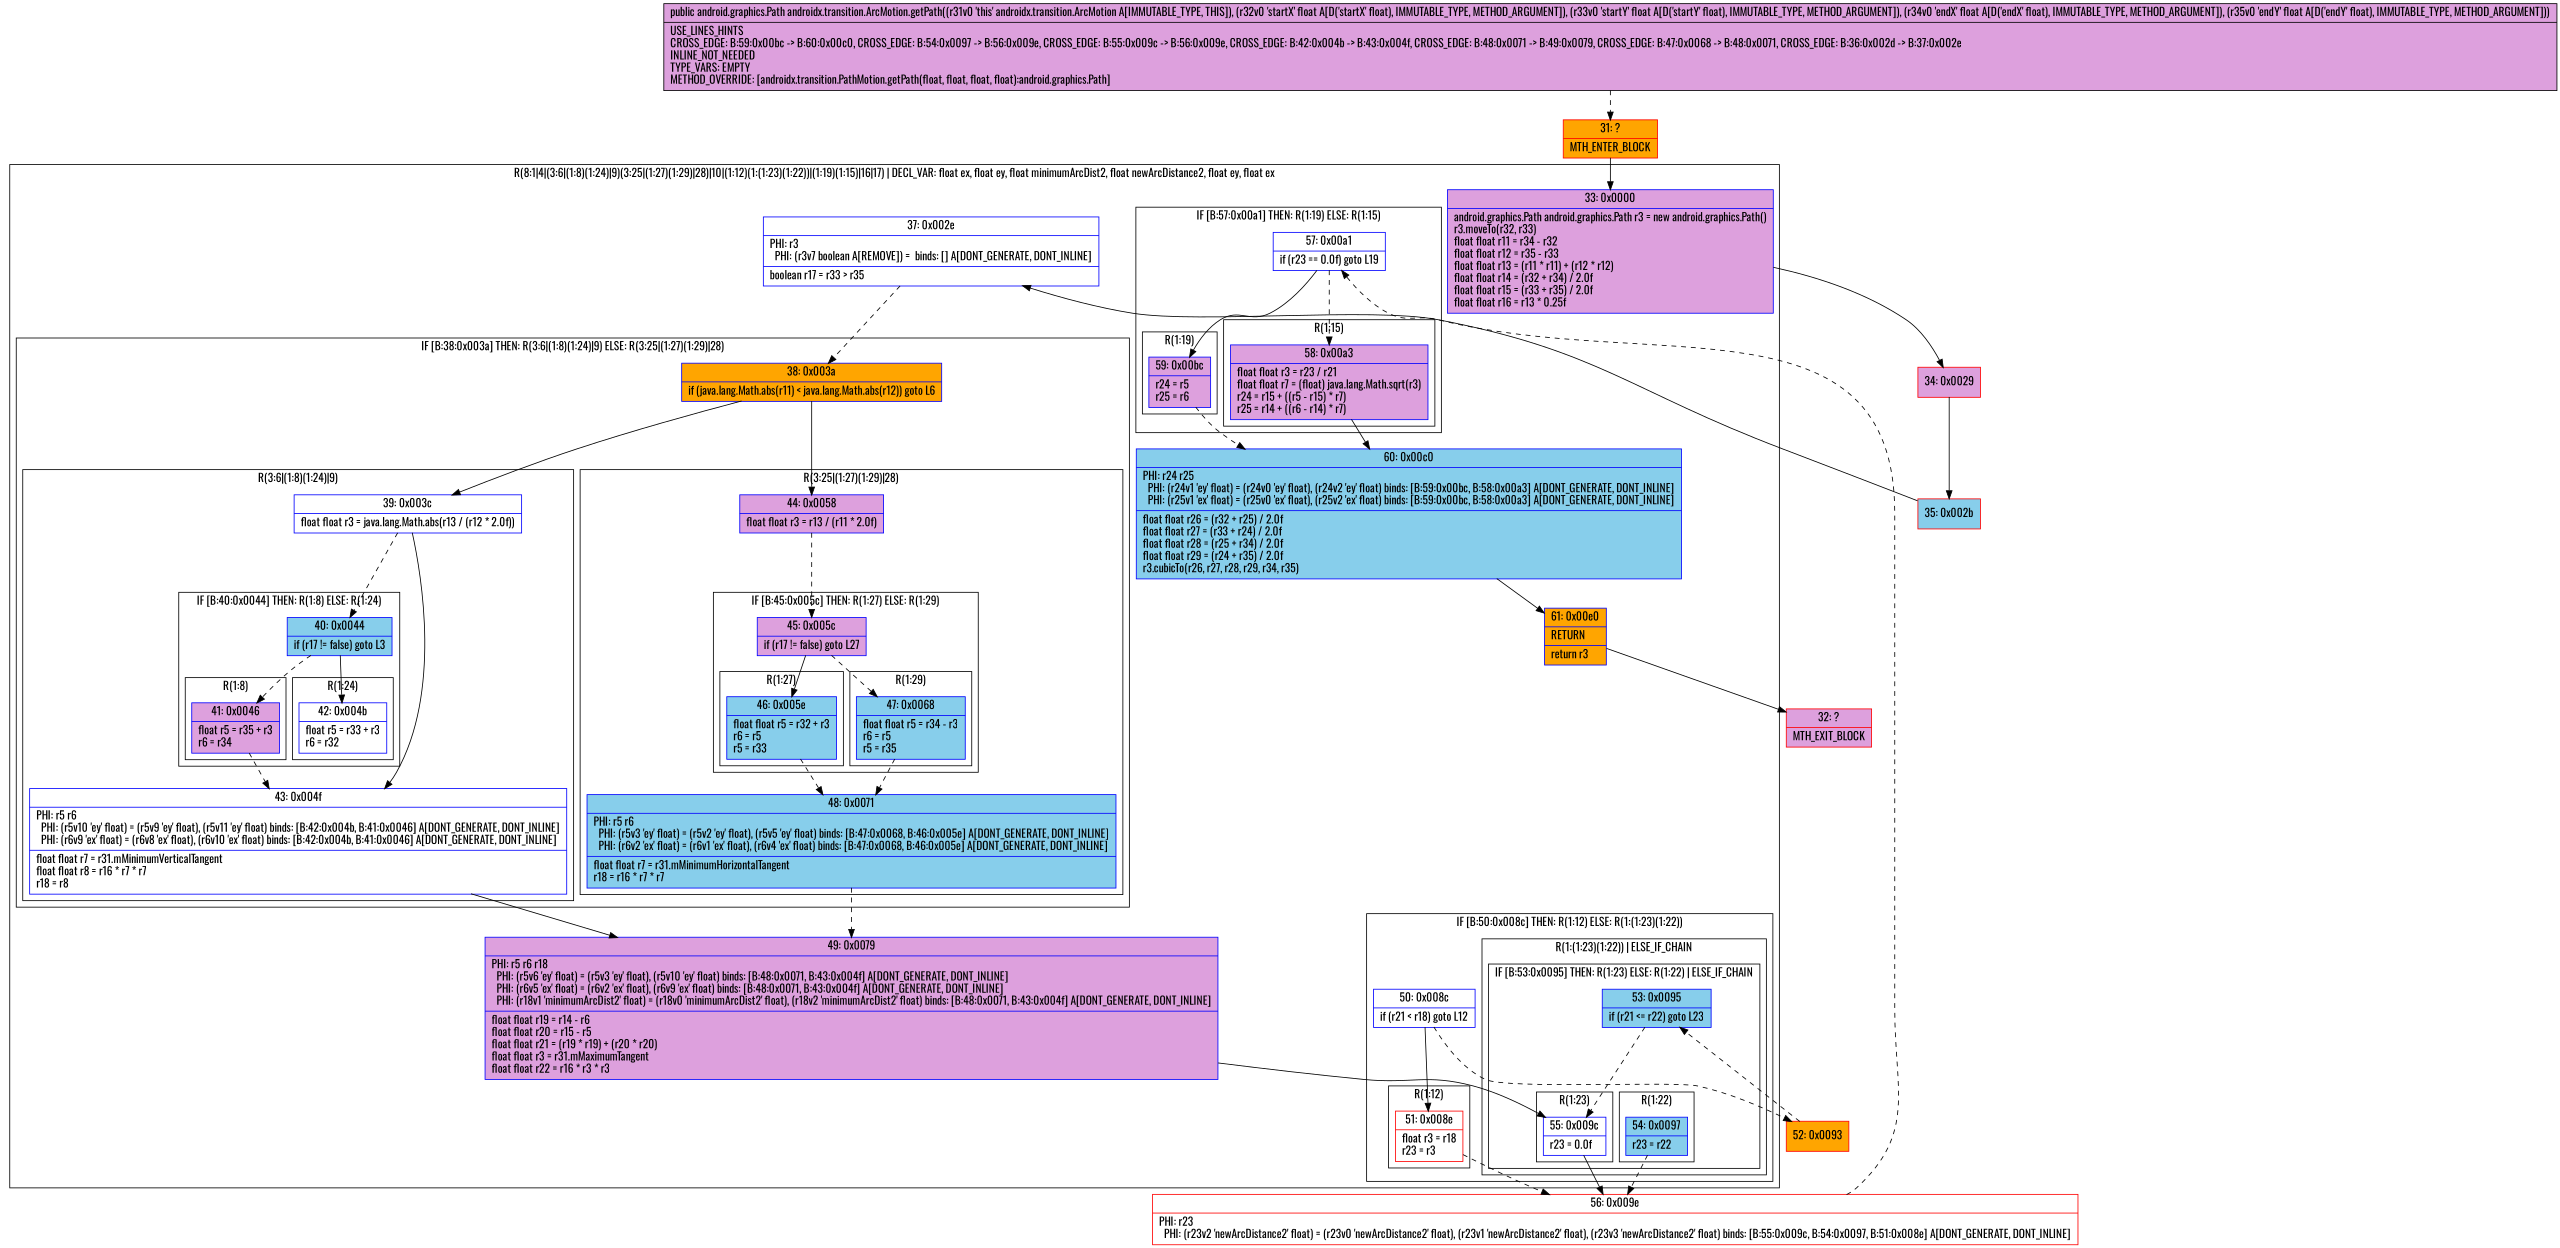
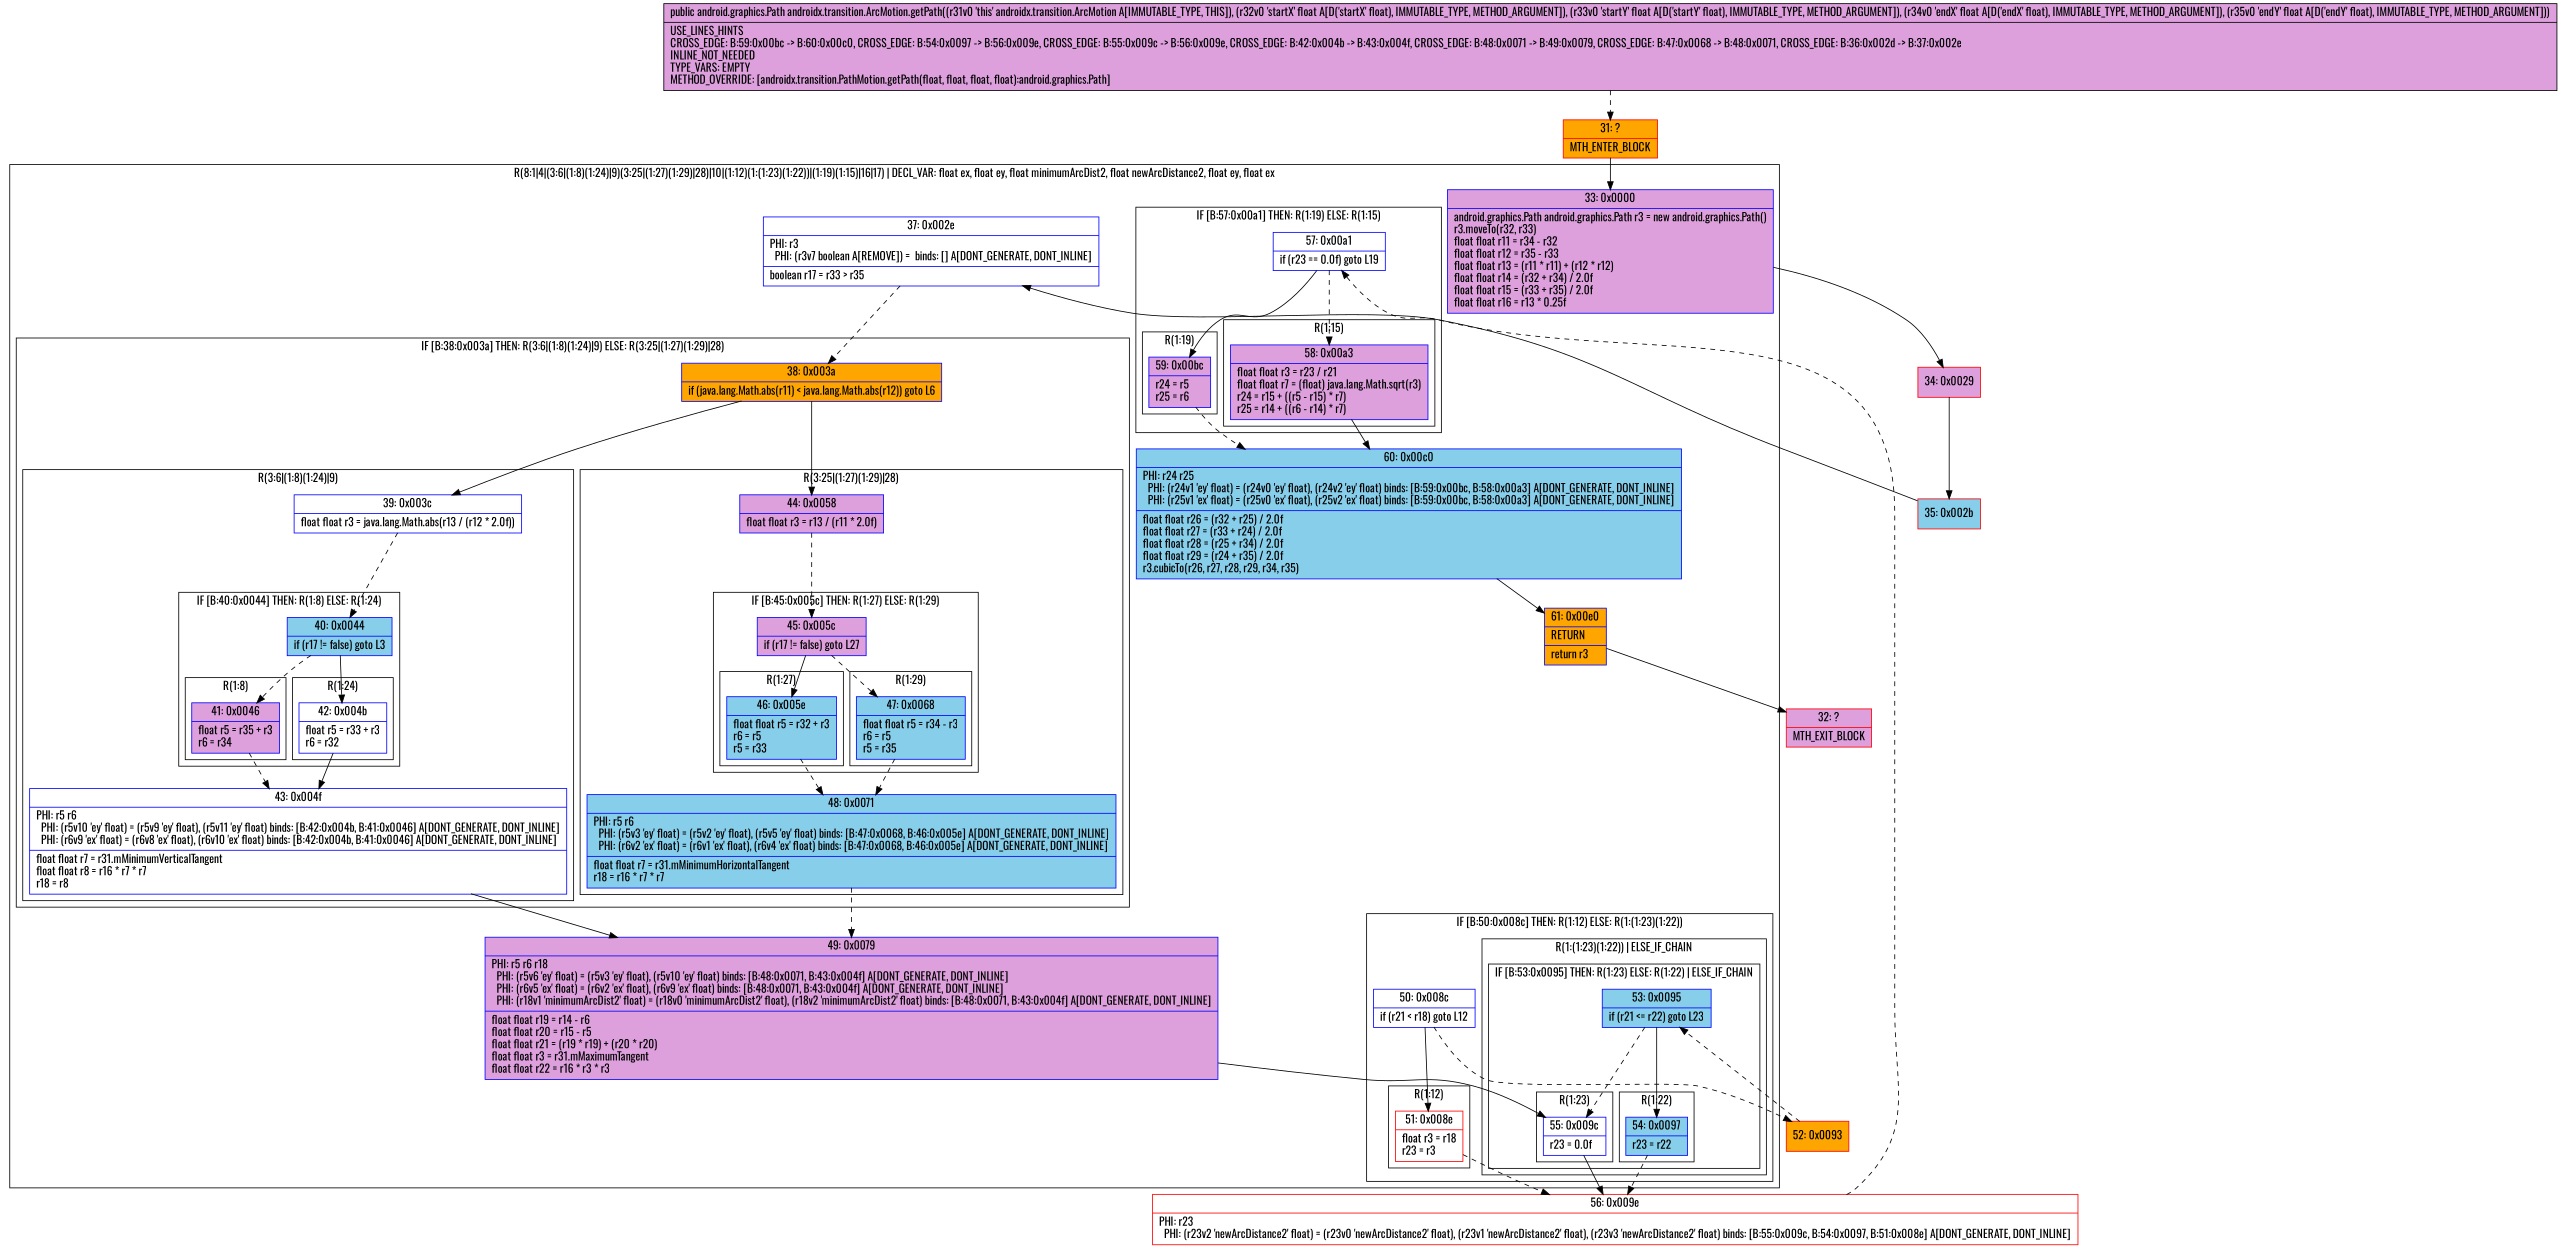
(424, 660) -> (326, 771)
none -> (1657, 1068)
